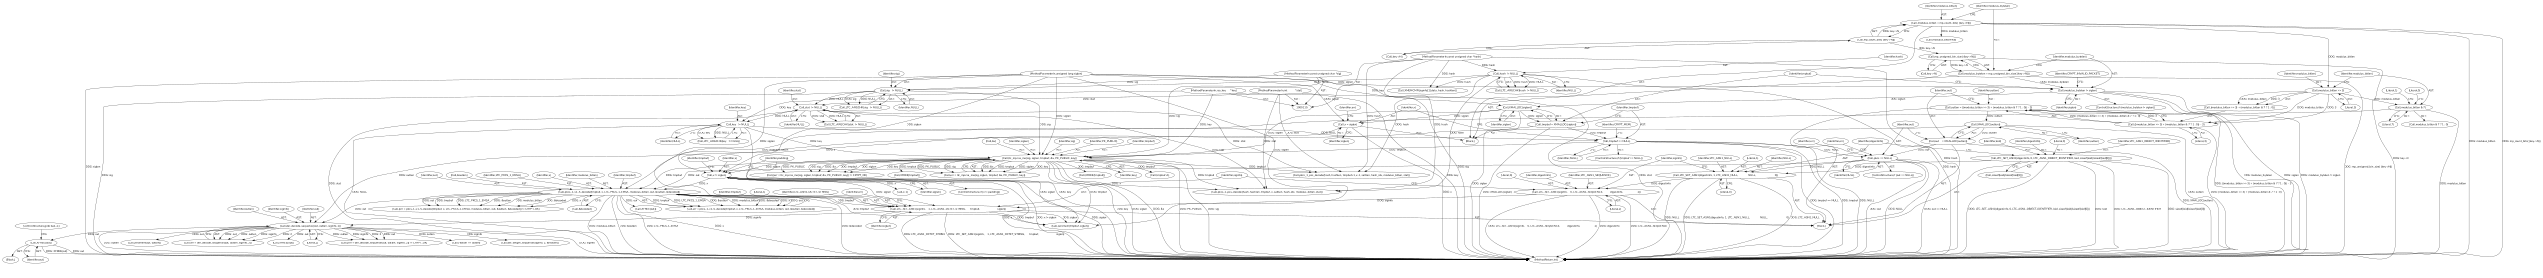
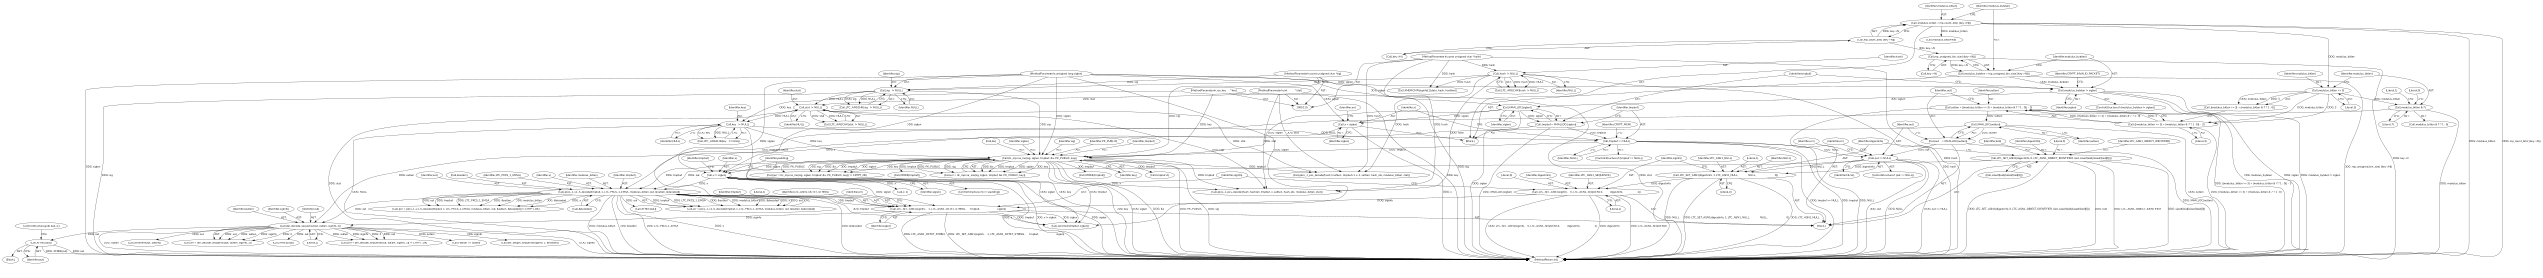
(1378, 91) -> (1378, 91)
(1880, 158) -> (1880, 158)
(224, 228) -> none
